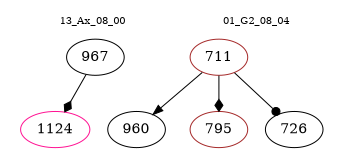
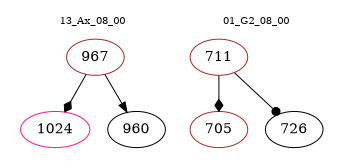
(257, 22) -> (257, 22)
(95, 57) -> (95, 57)
(189, 84) -> (113, 89)
(55, 130) -> (55, 130)
(219, 130) -> (219, 130)
